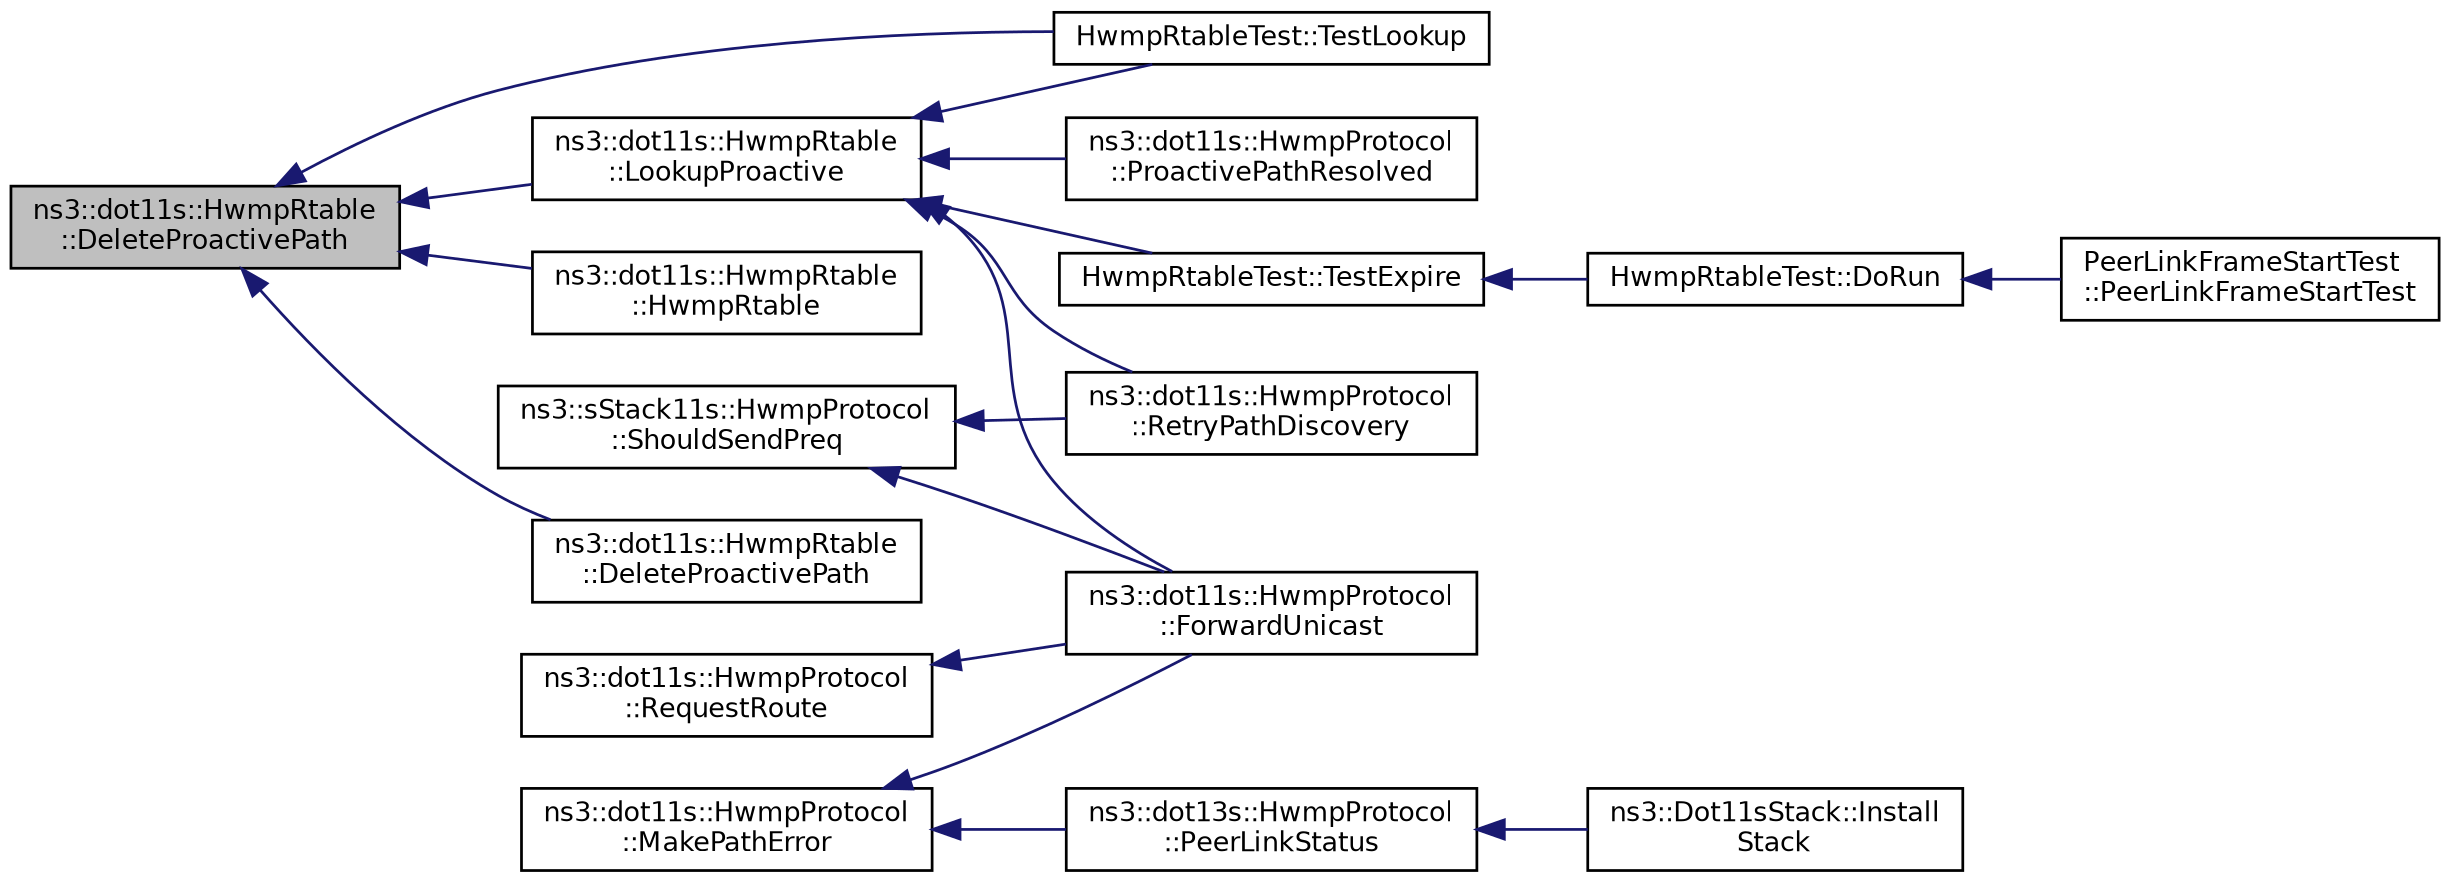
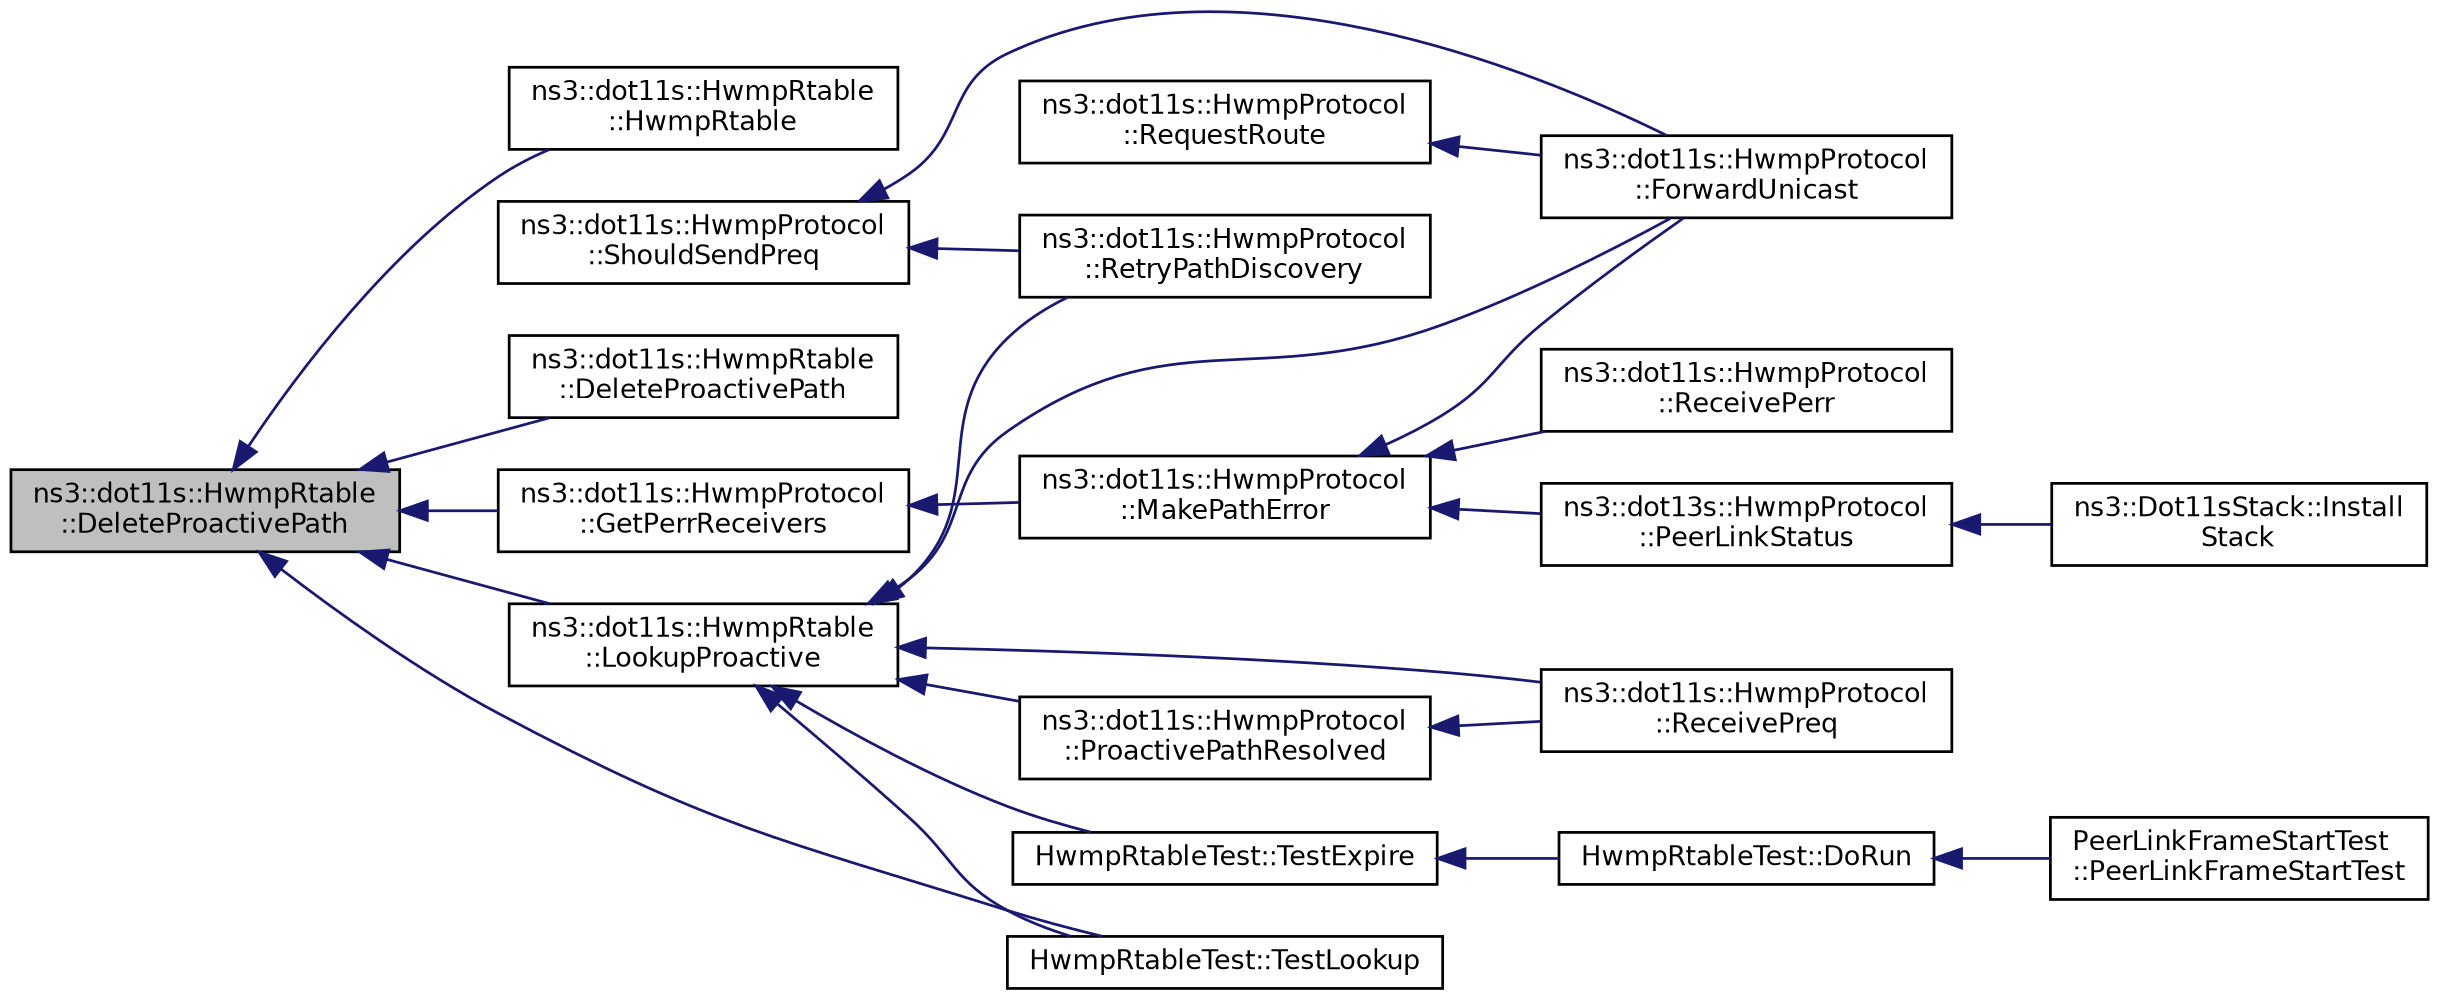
none -> (1747, 390)
(727, 427) -> (704, 242)
none -> (704, 511)
none -> (1747, 711)
